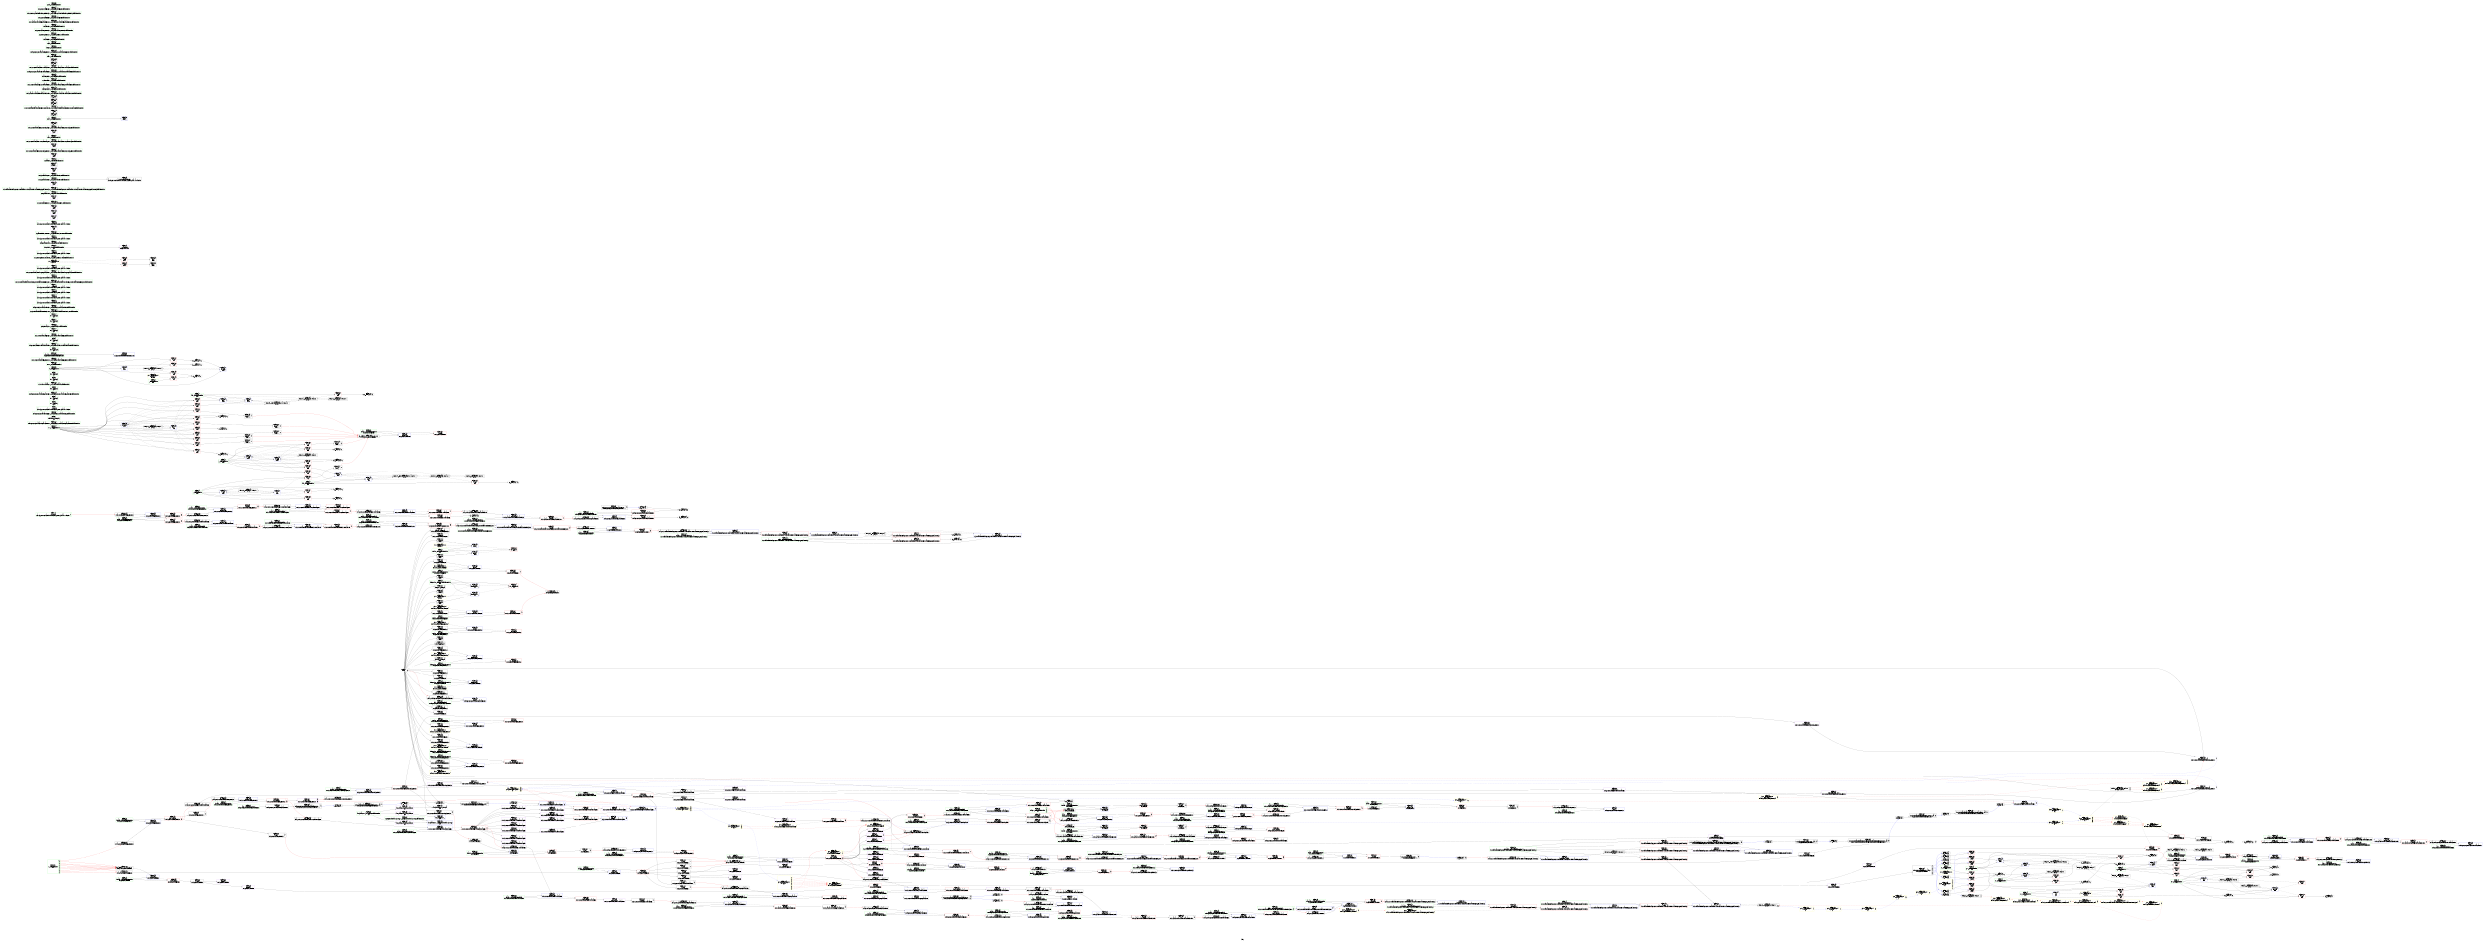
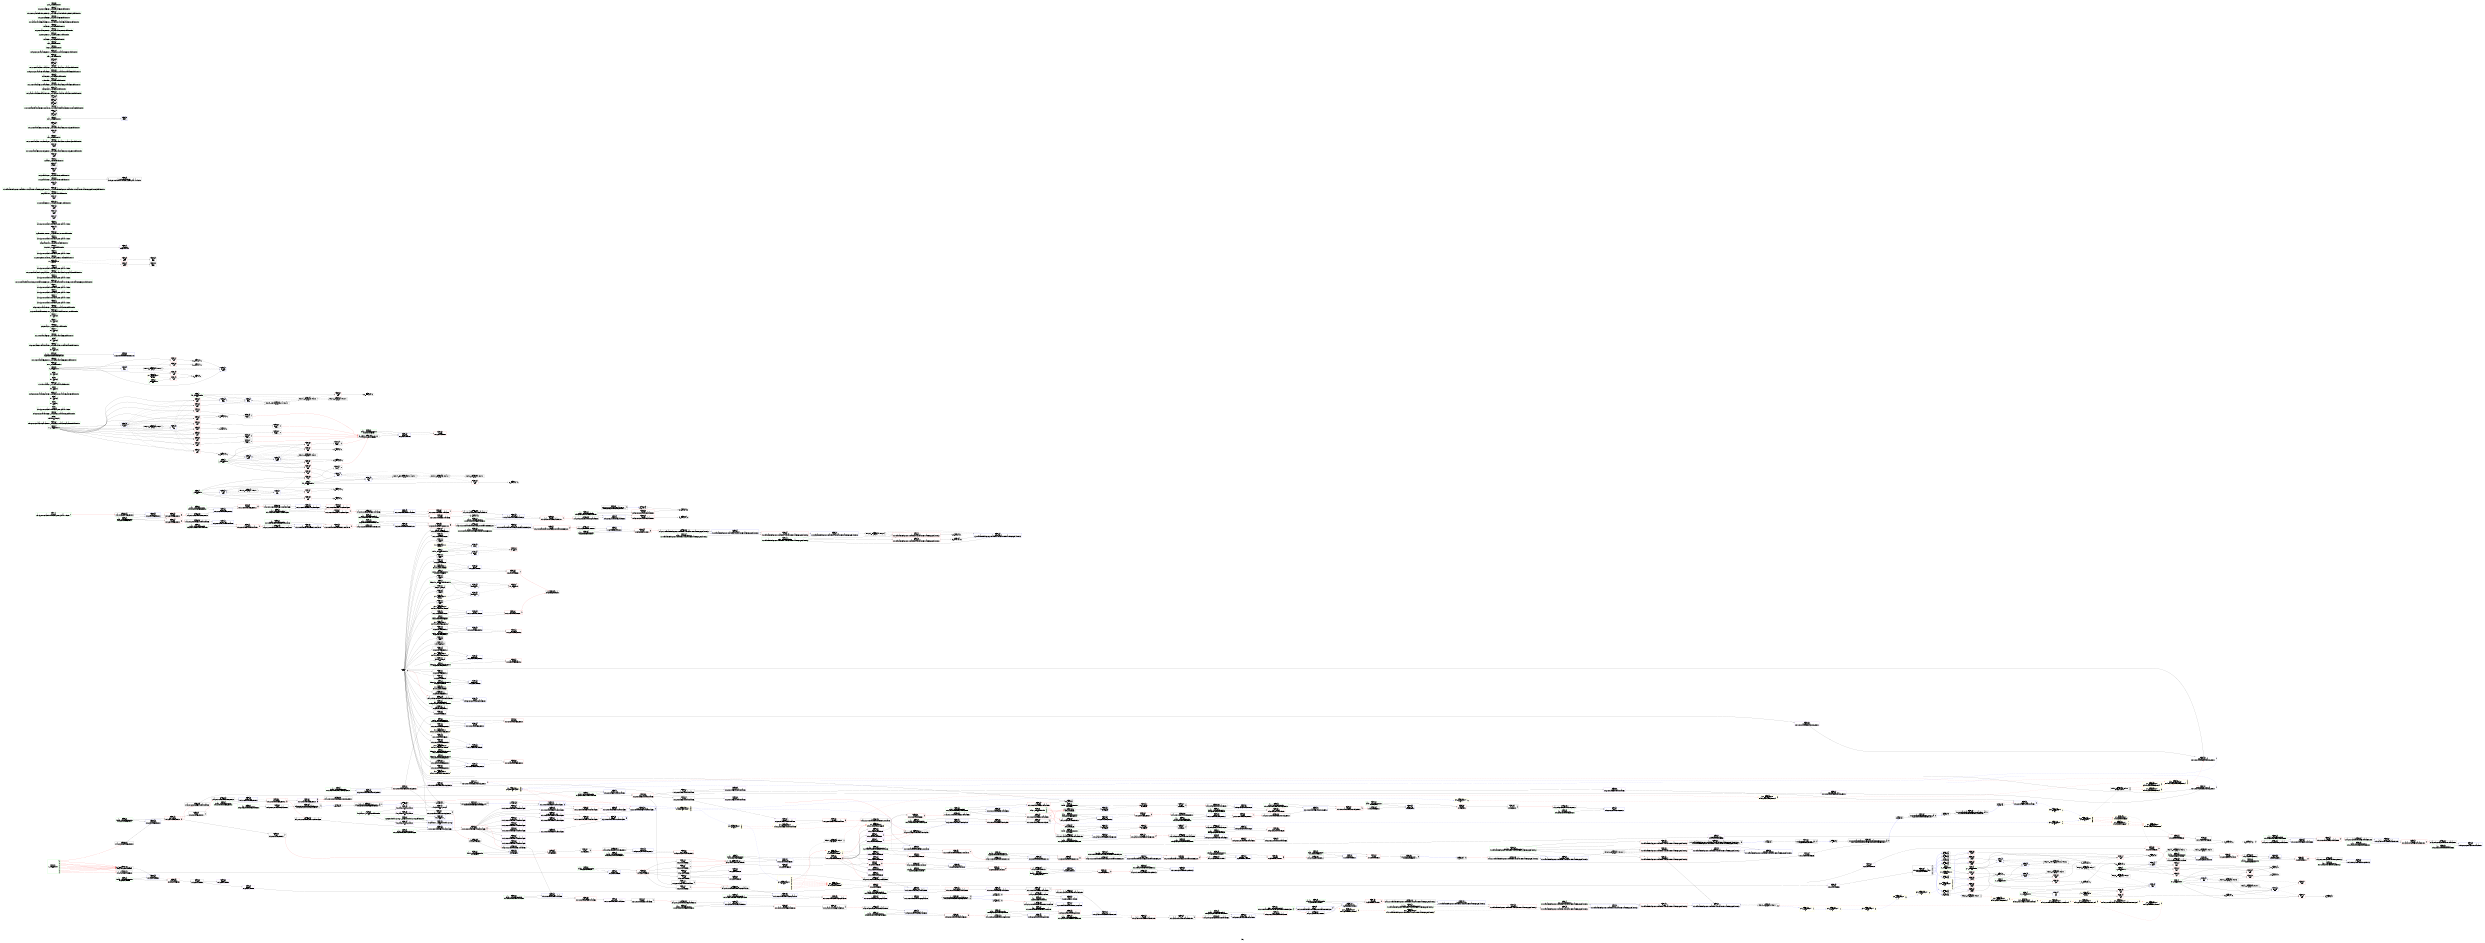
none -> (835, 841)
